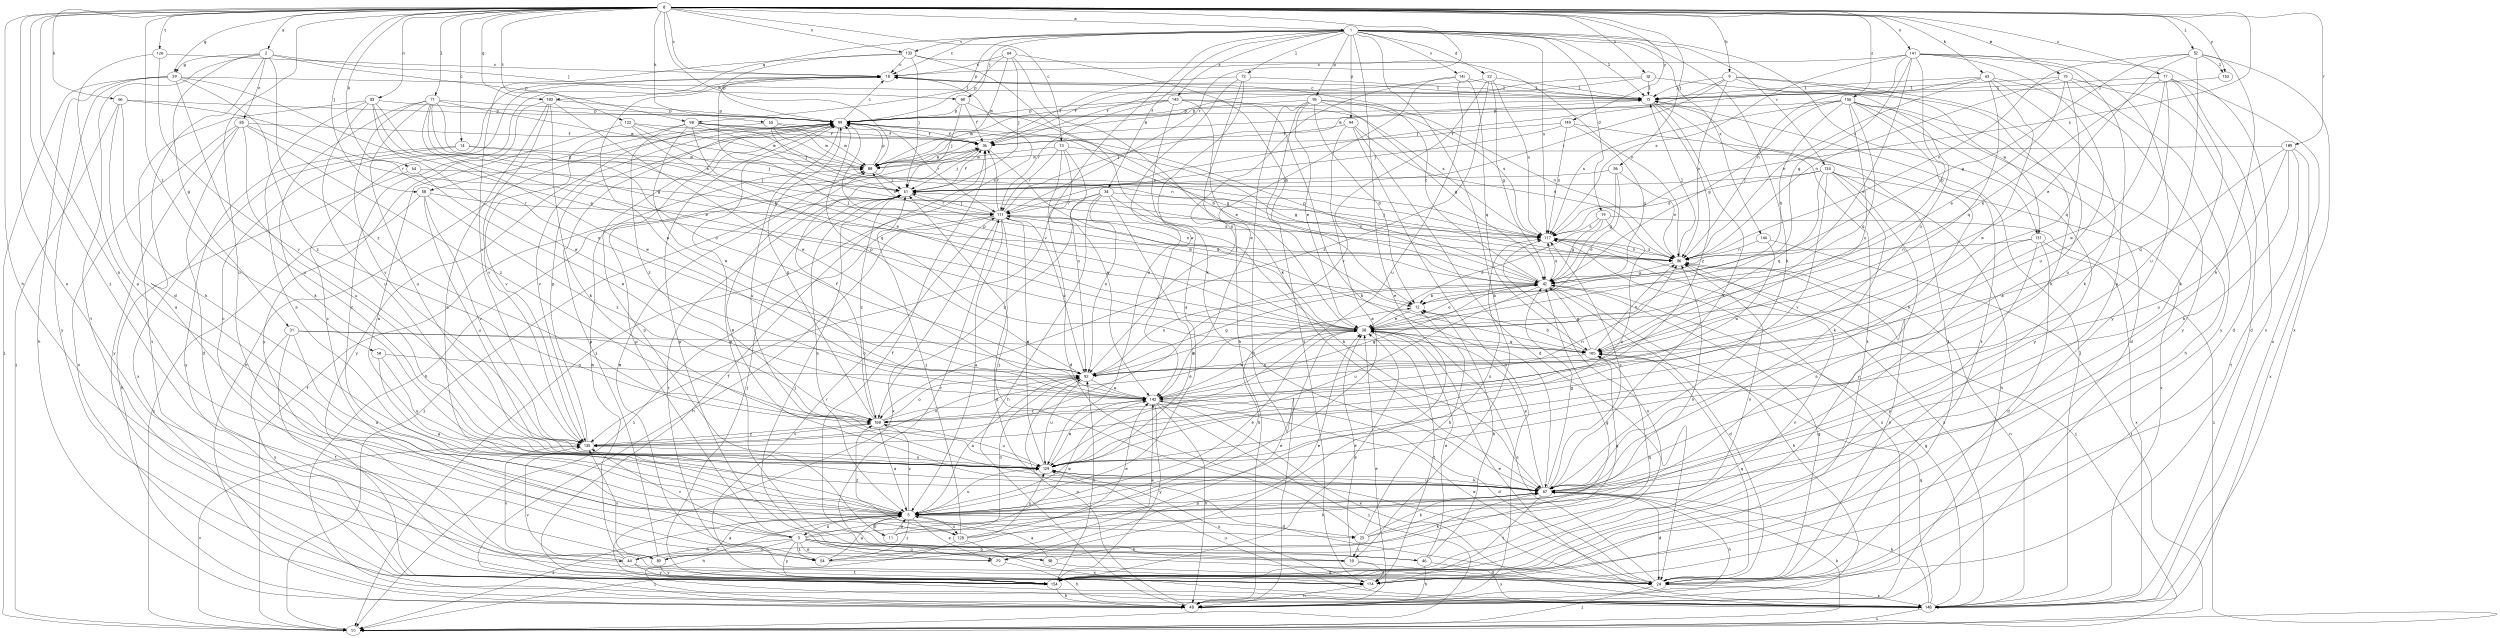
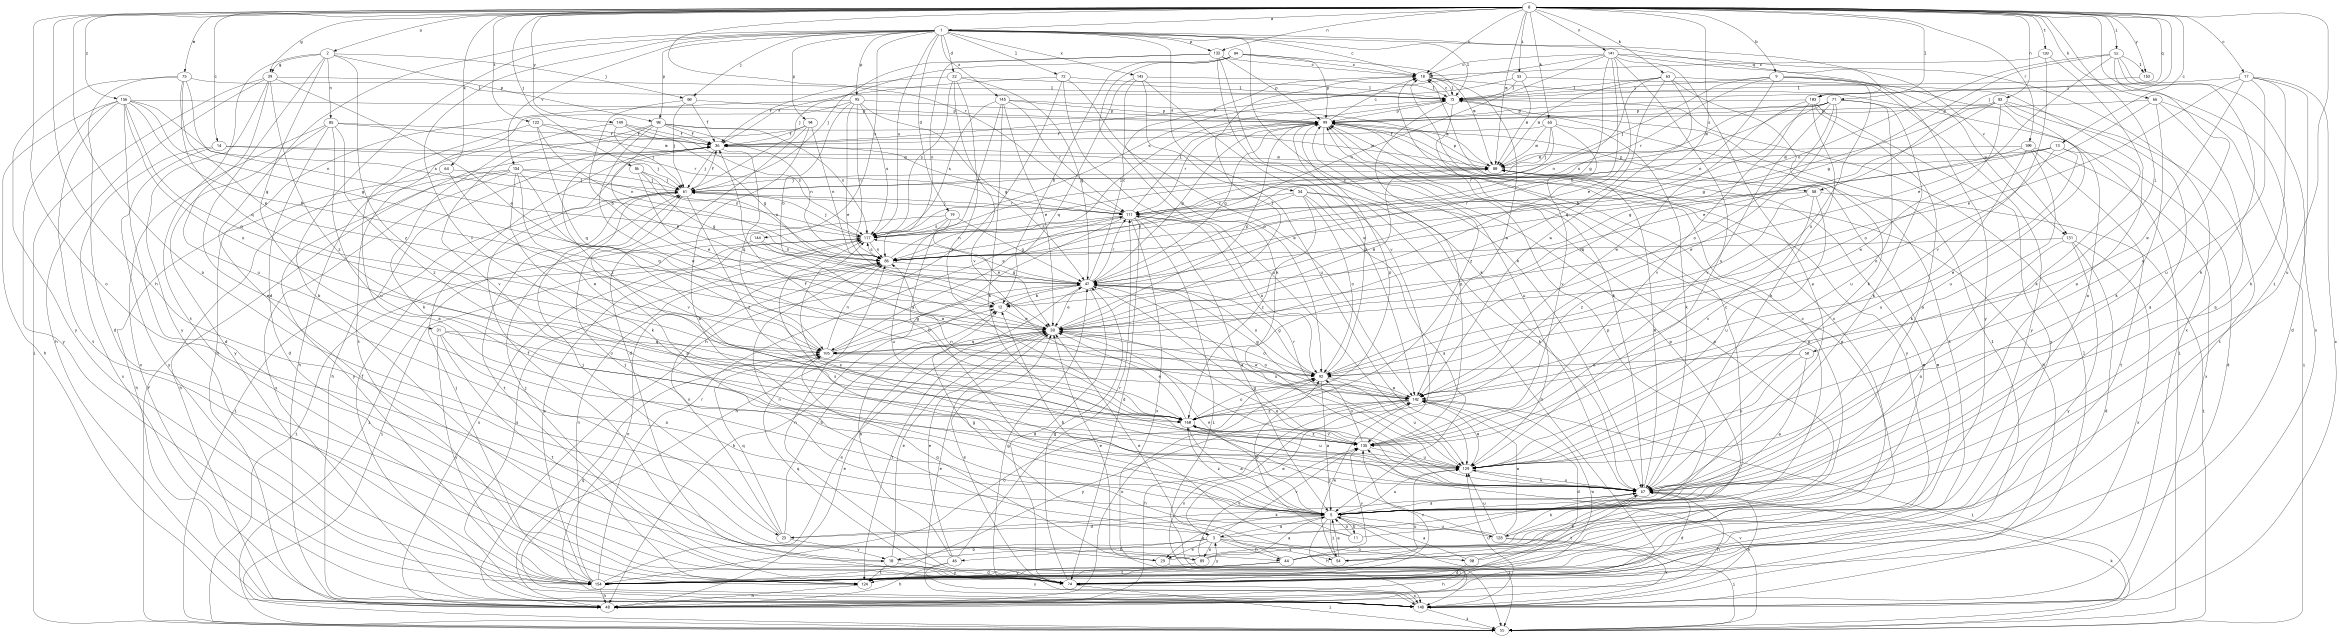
(961, 42) -> (1191, 42)
none -> (1682, 262)
(897, 579) -> (920, 578)
